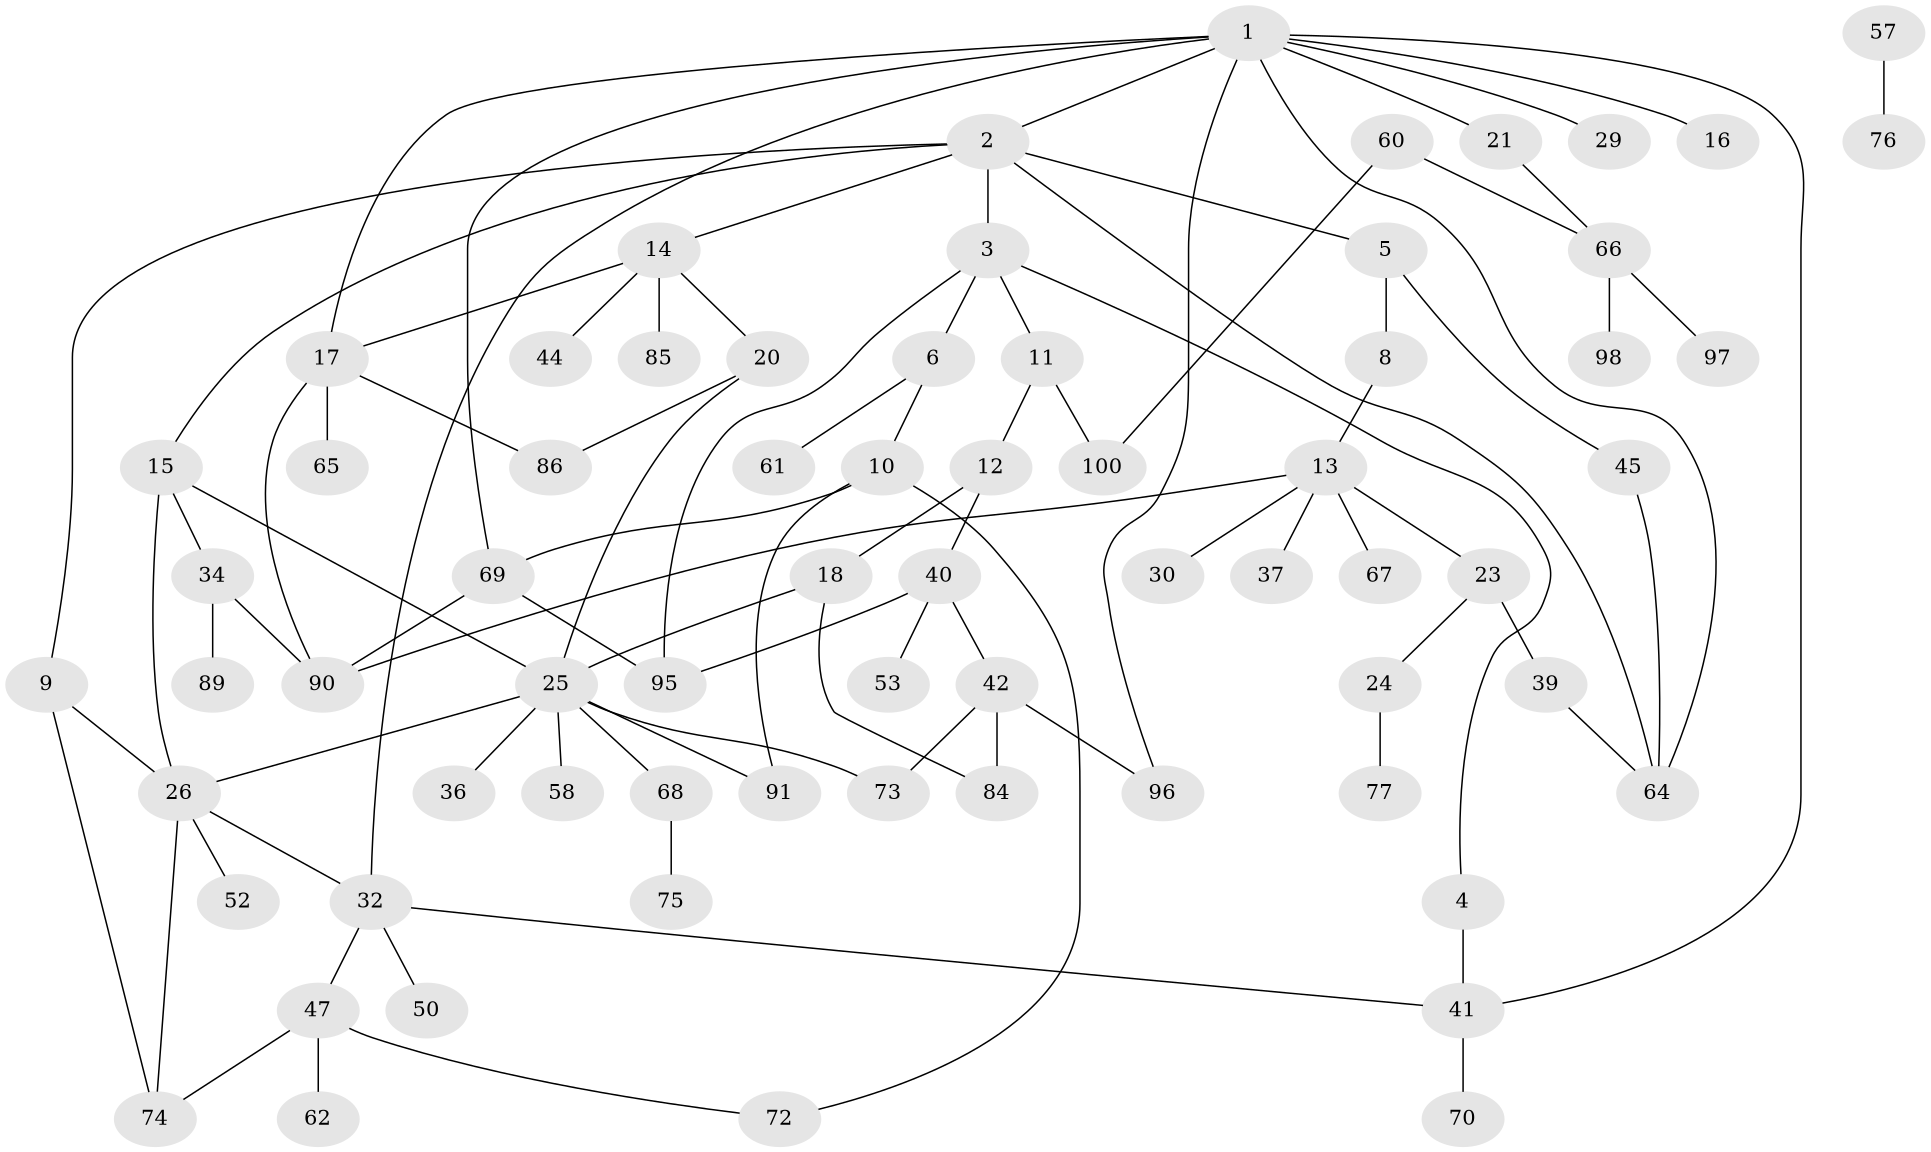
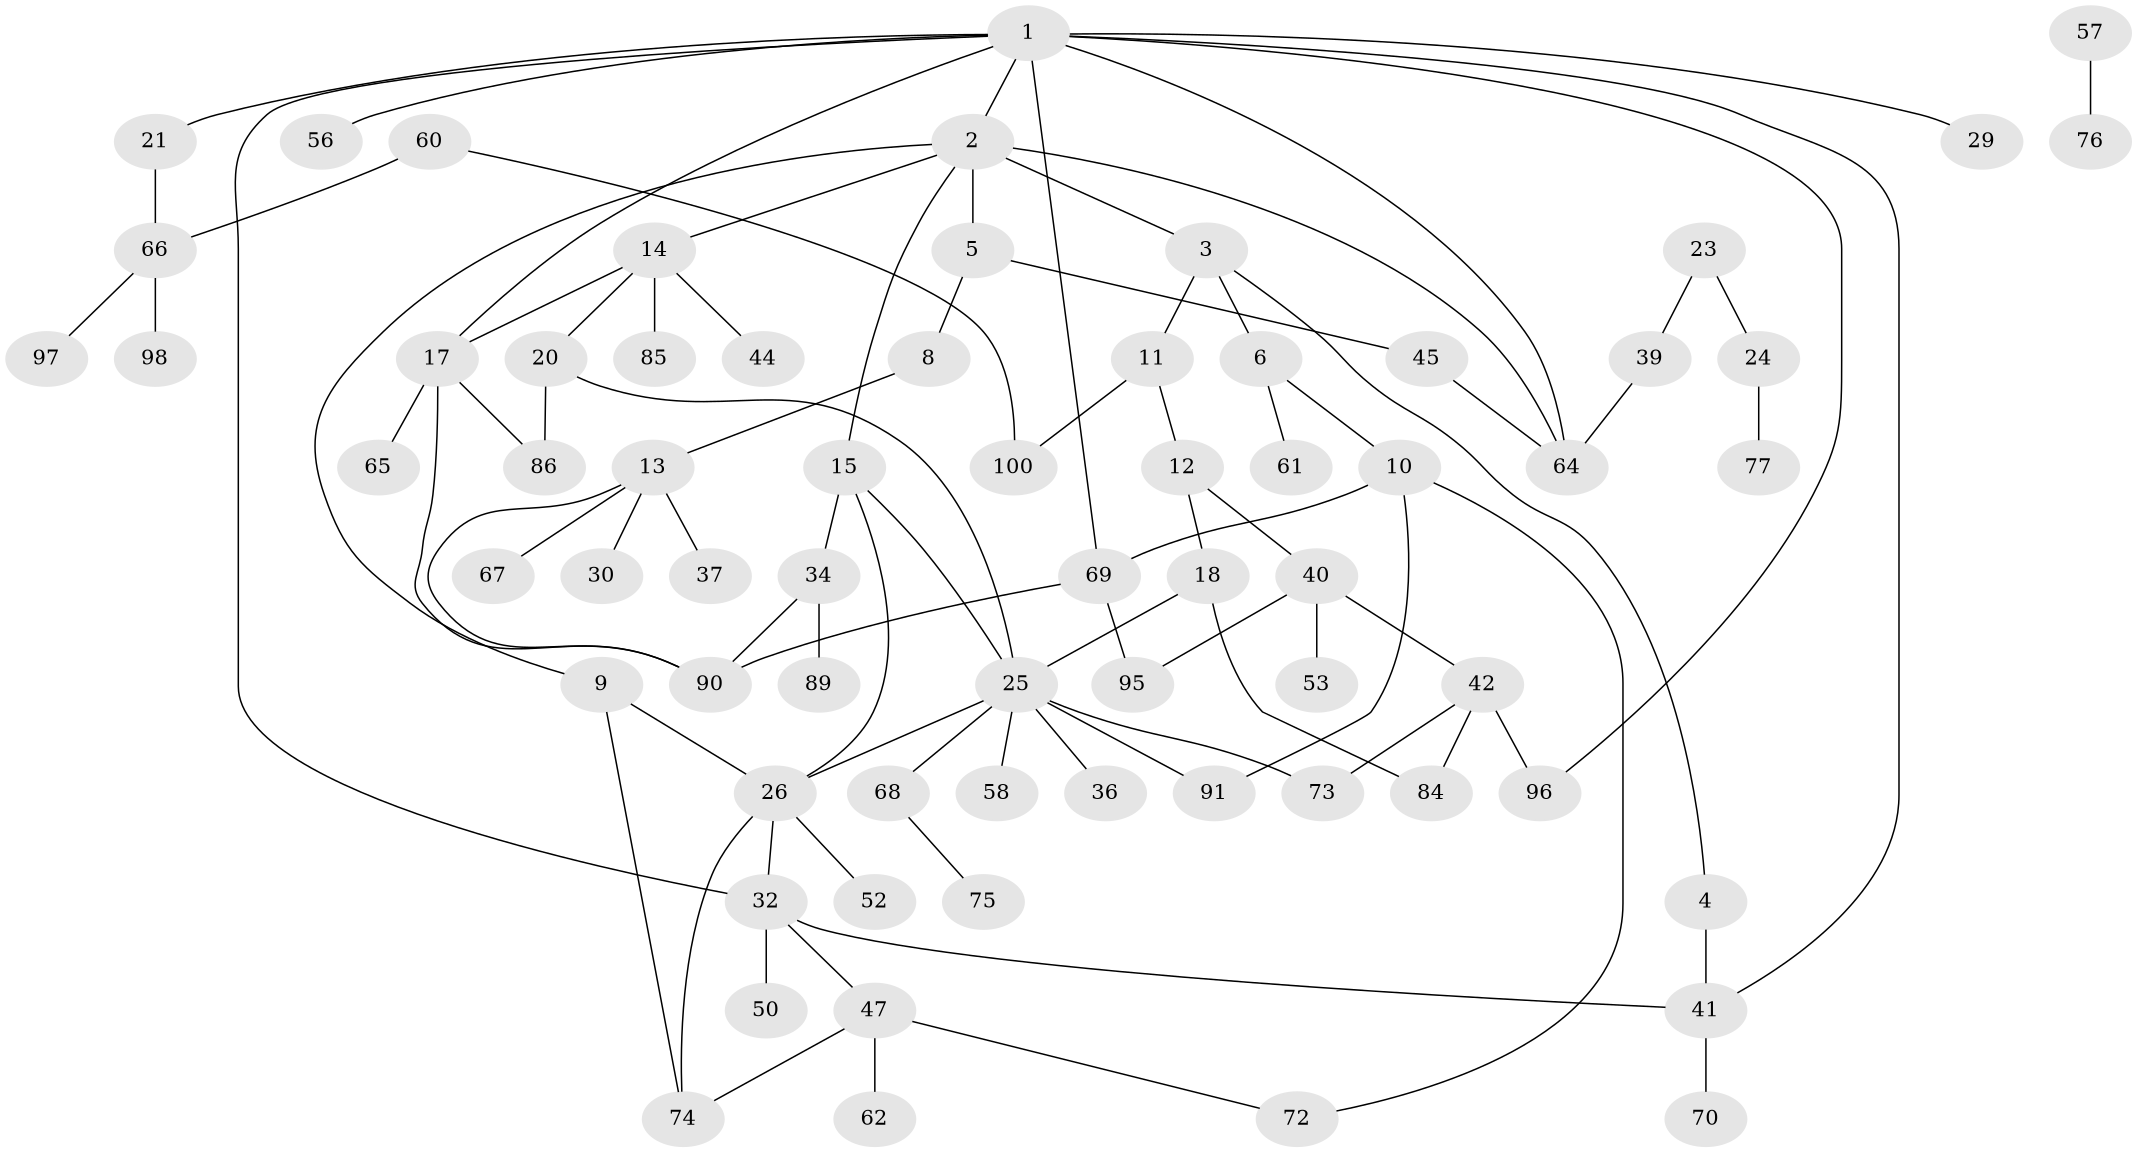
(1718, 142) -> (321, 142)
(746, 417) -> none
(1407, 522) -> none
